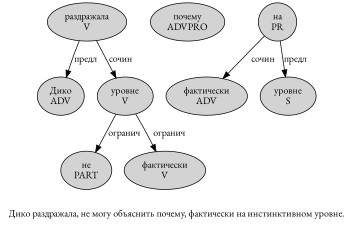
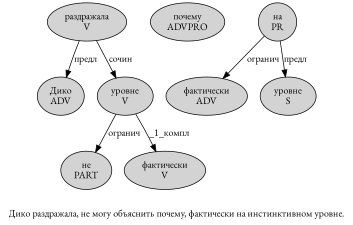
(263, 59) -> (263, 59)
(170, 133) -> (170, 133)
